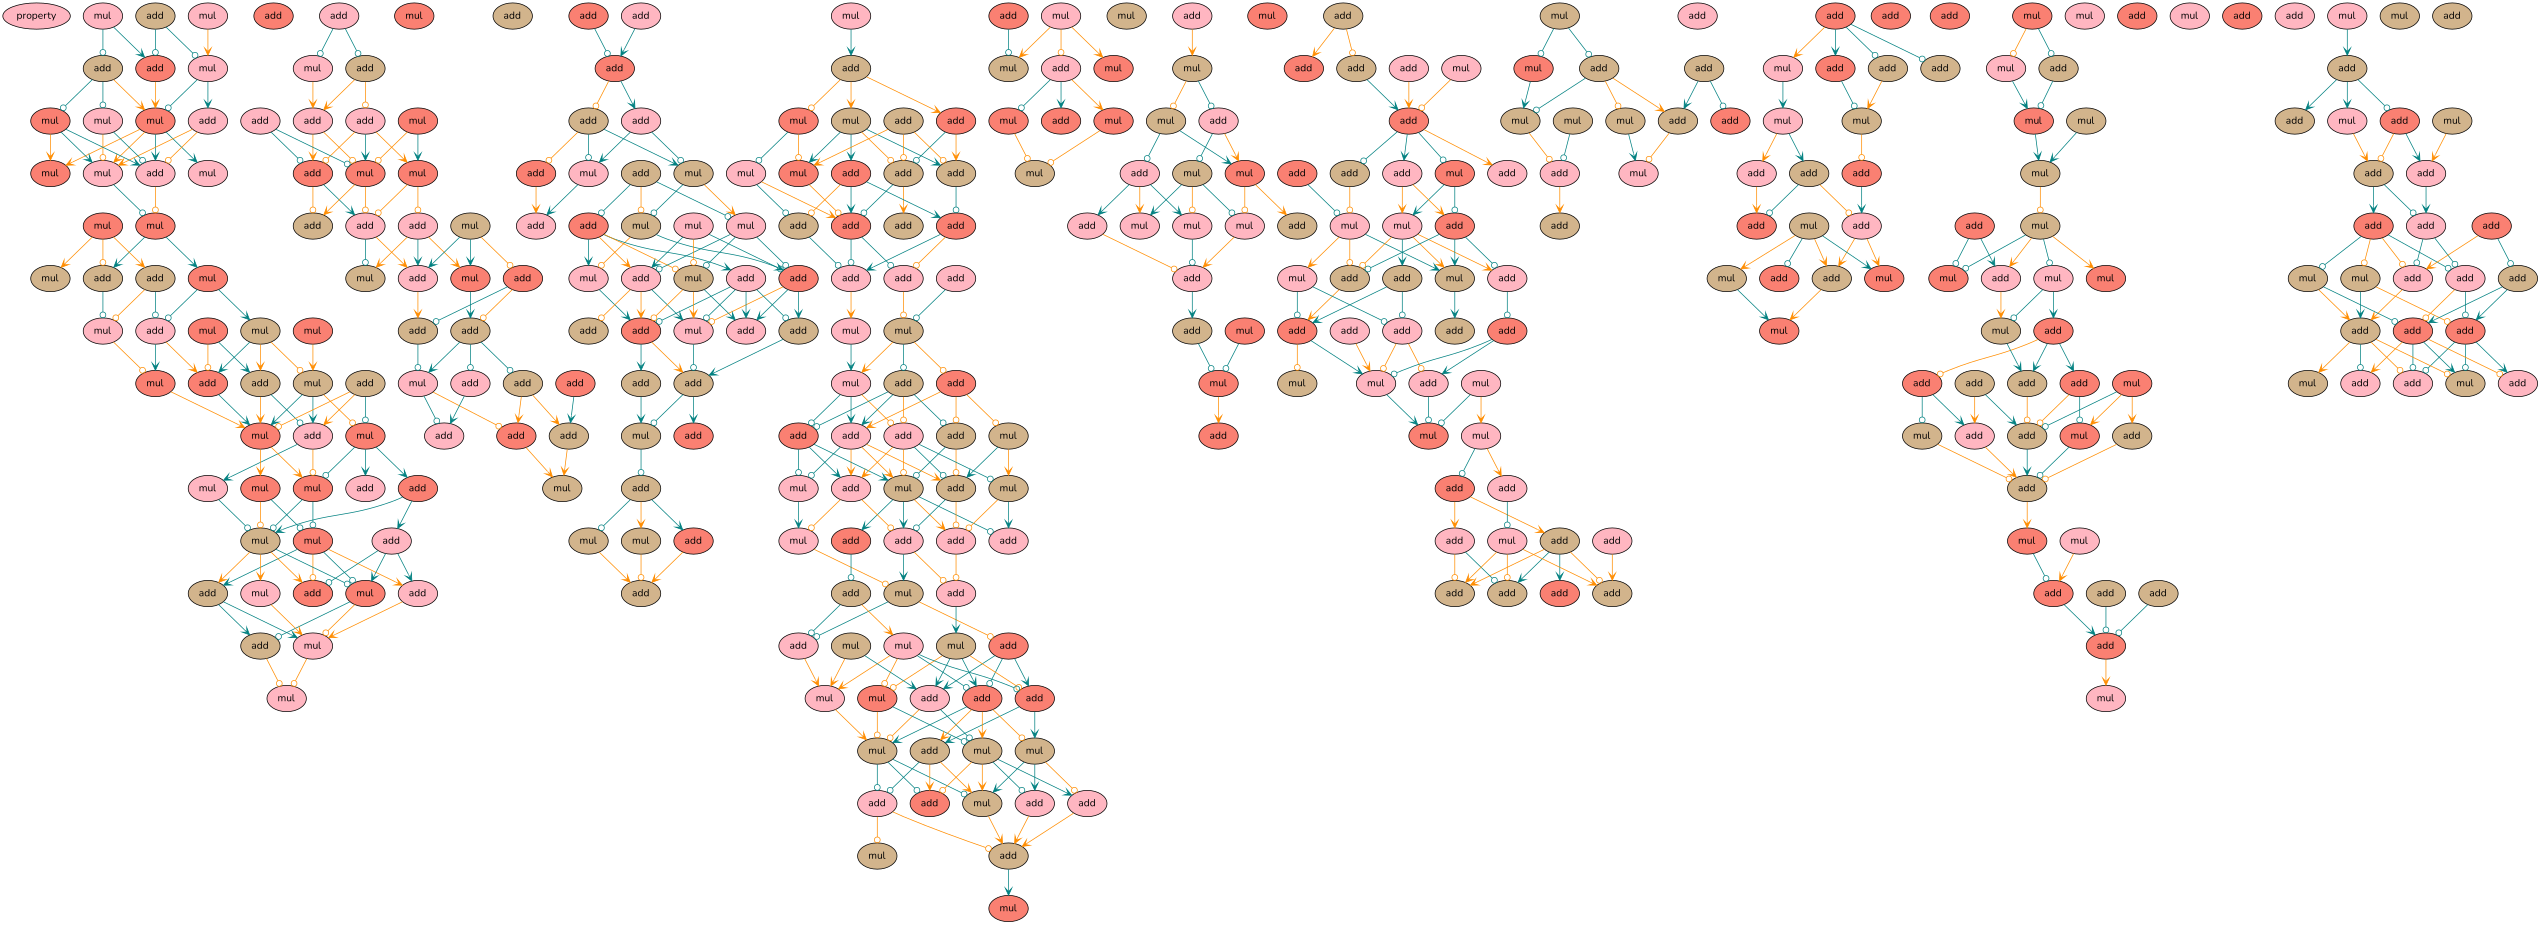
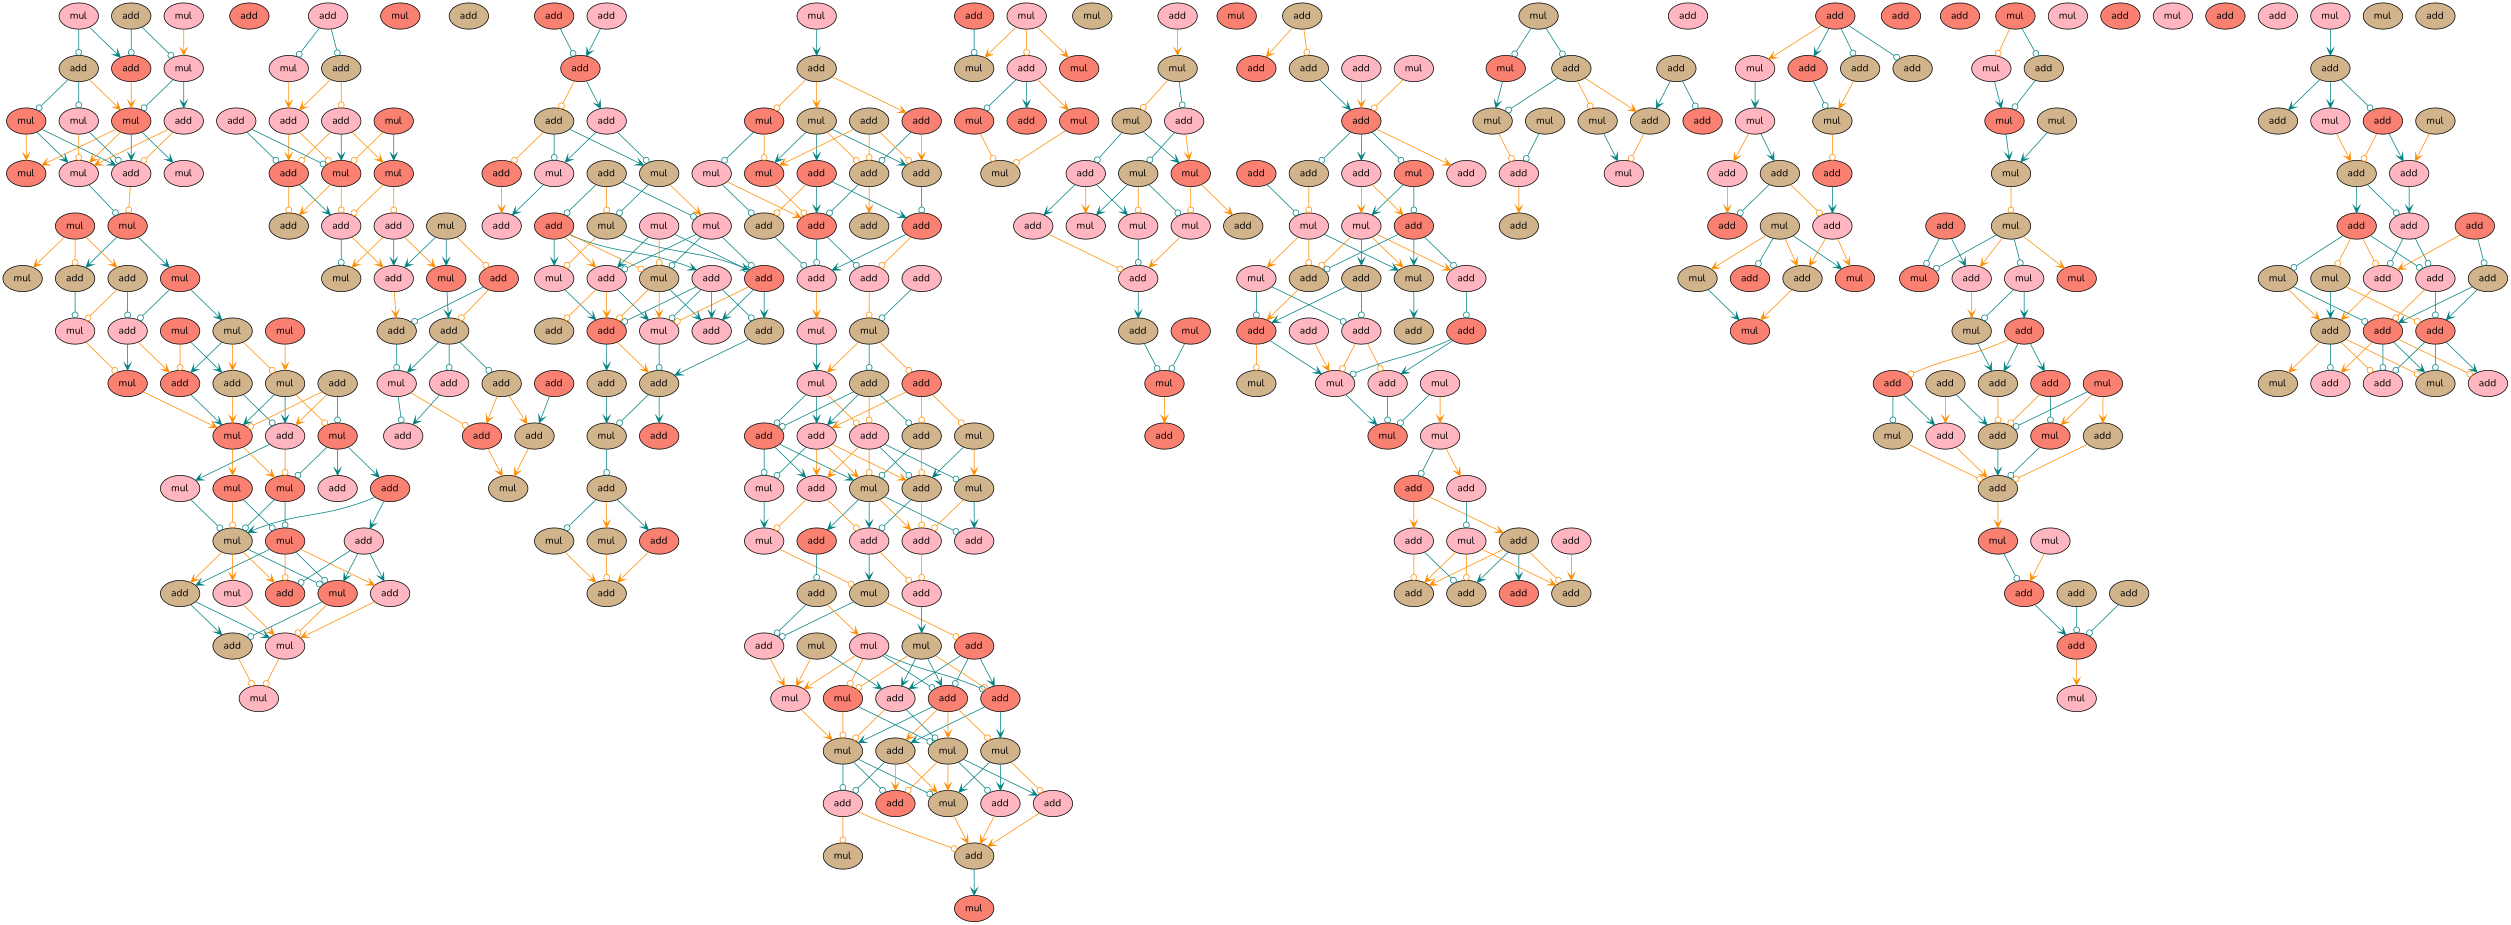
(37, 16) -> none
